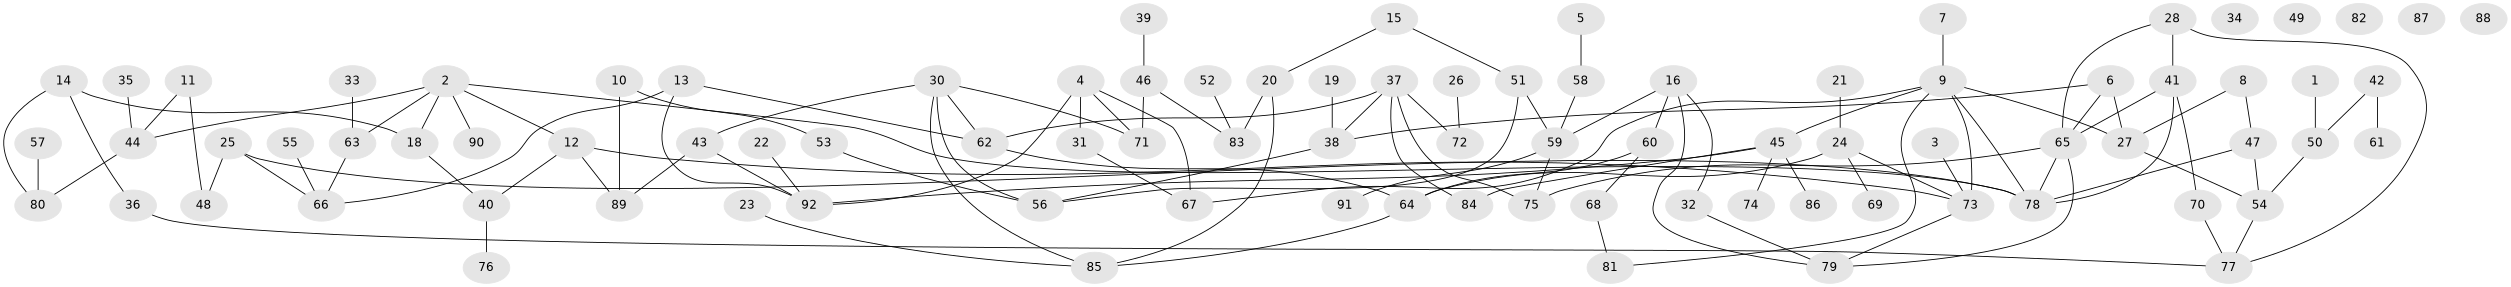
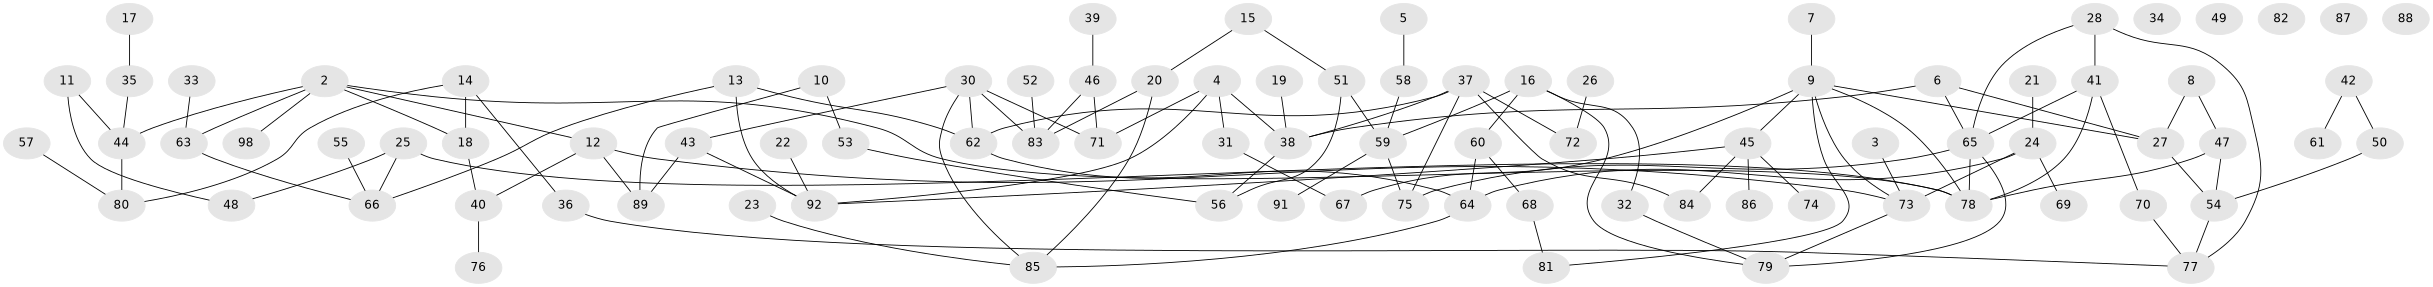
none -> (130, 19)
(2315, 81) -> none
(1166, 123) -> (1248, 109)
(477, 143) -> (246, 143)
(960, 166) -> (1002, 112)
